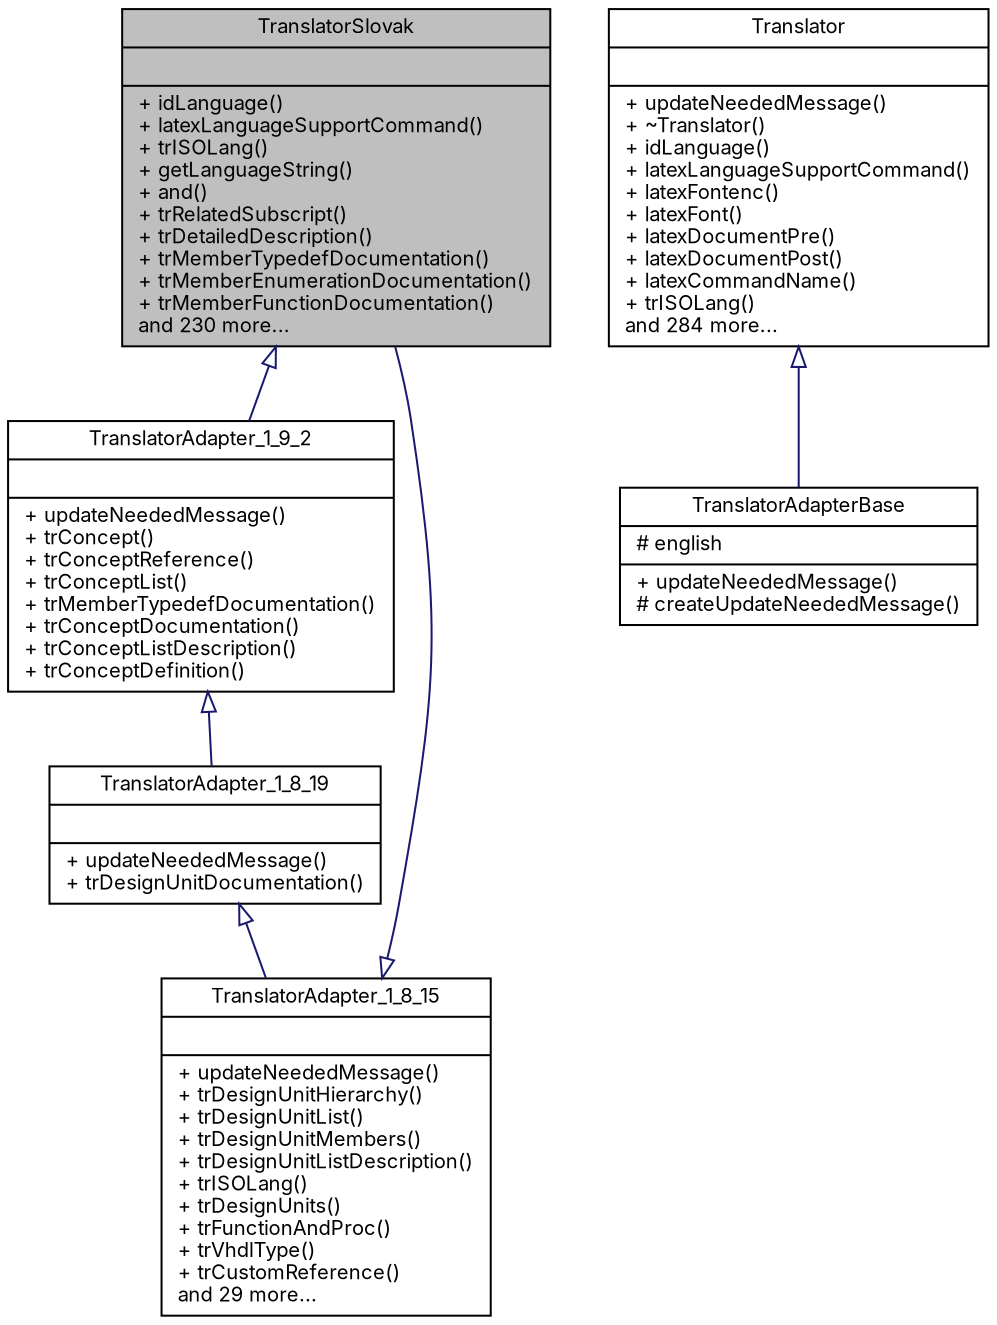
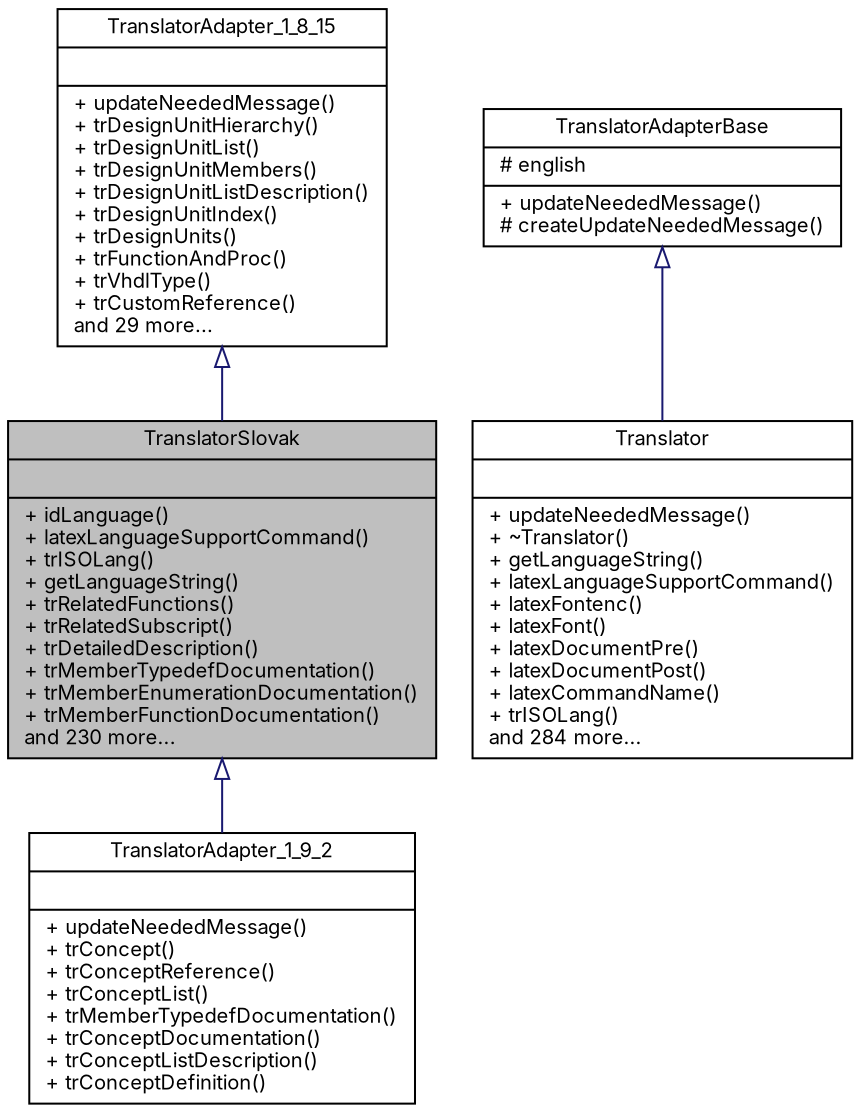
(699, 148) -> (597, 560)
(174, 193) -> (130, 605)
(799, 427) -> (662, 344)
(215, 835) -> none
(243, 1184) -> (177, 215)
